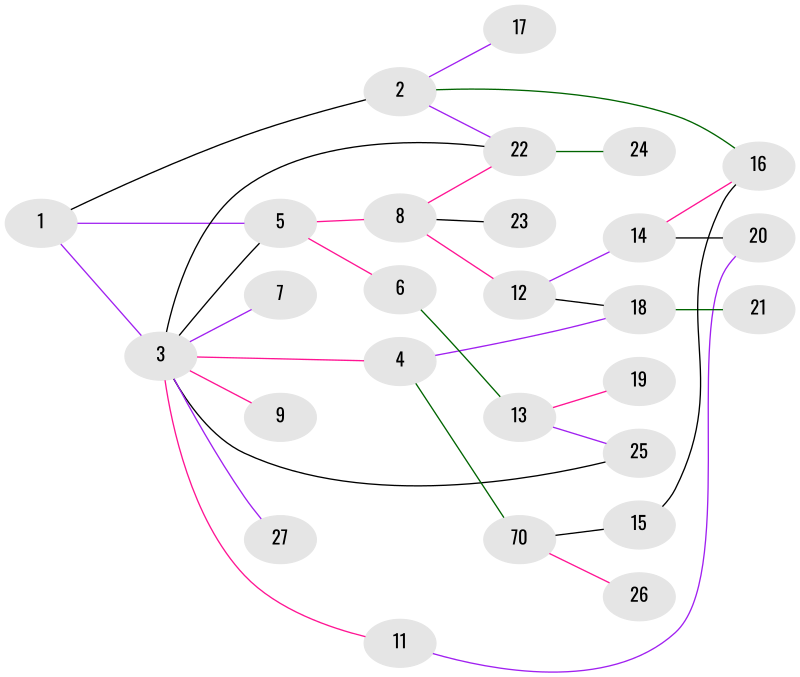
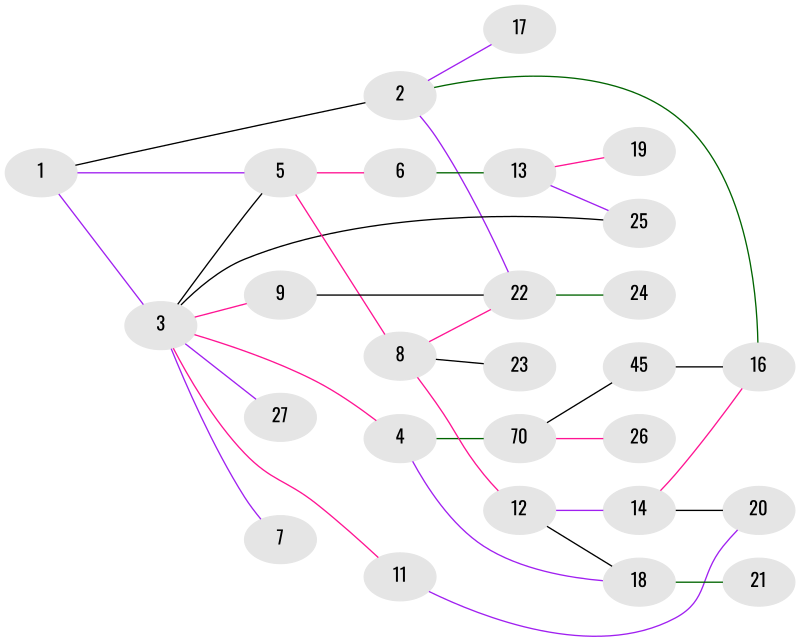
(280, 168) -> (400, 295)
(639, 525) -> (639, 367)
